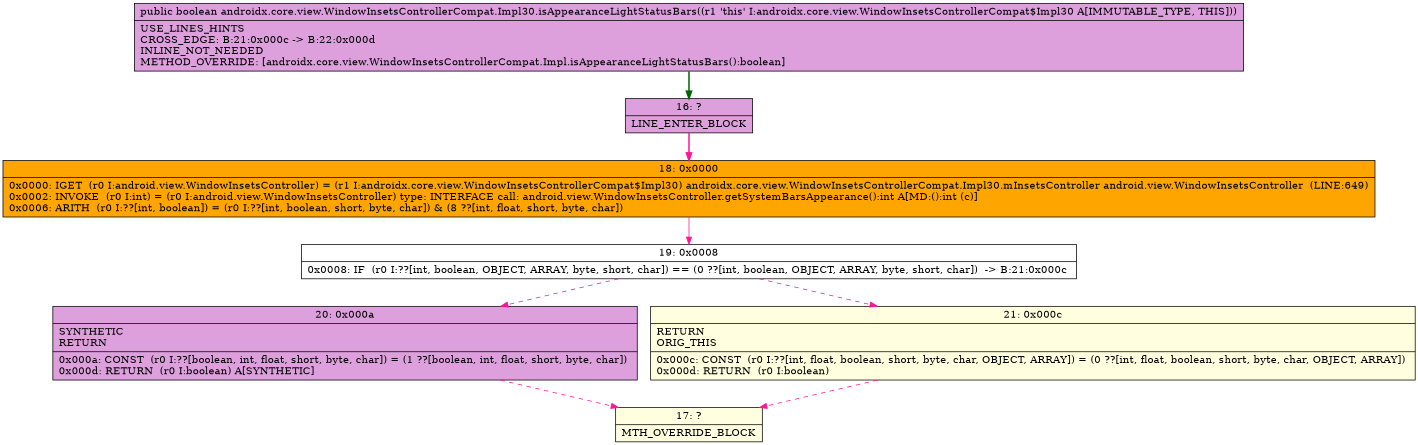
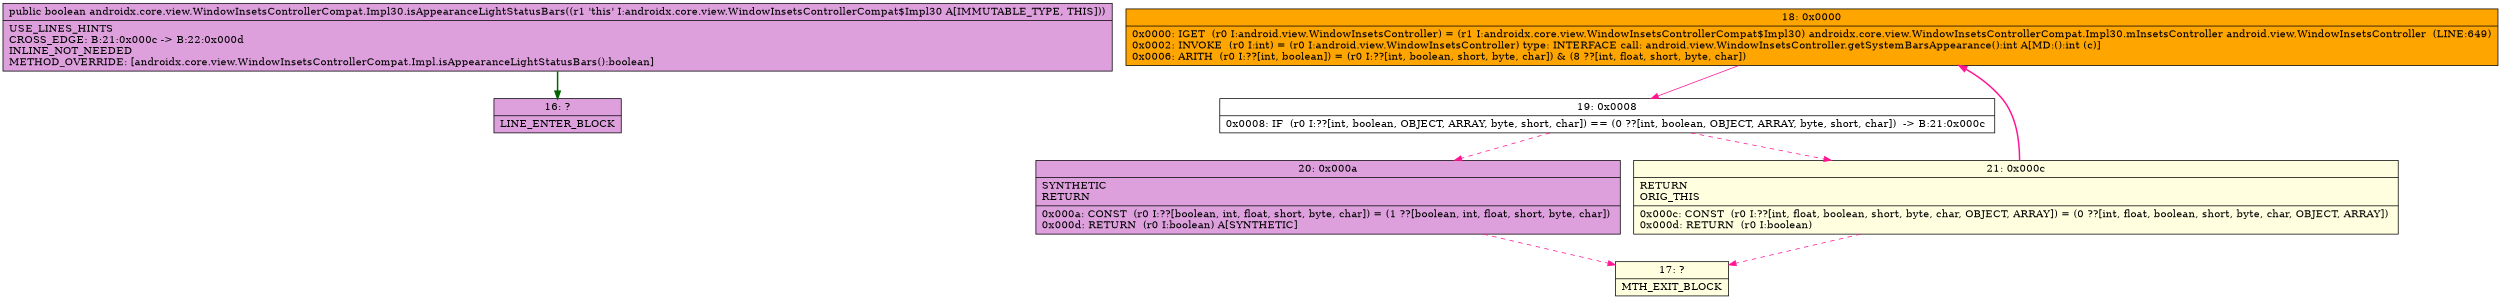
(689, 143) -> (2007, 106)
(689, 433) -> (1672, 287)
